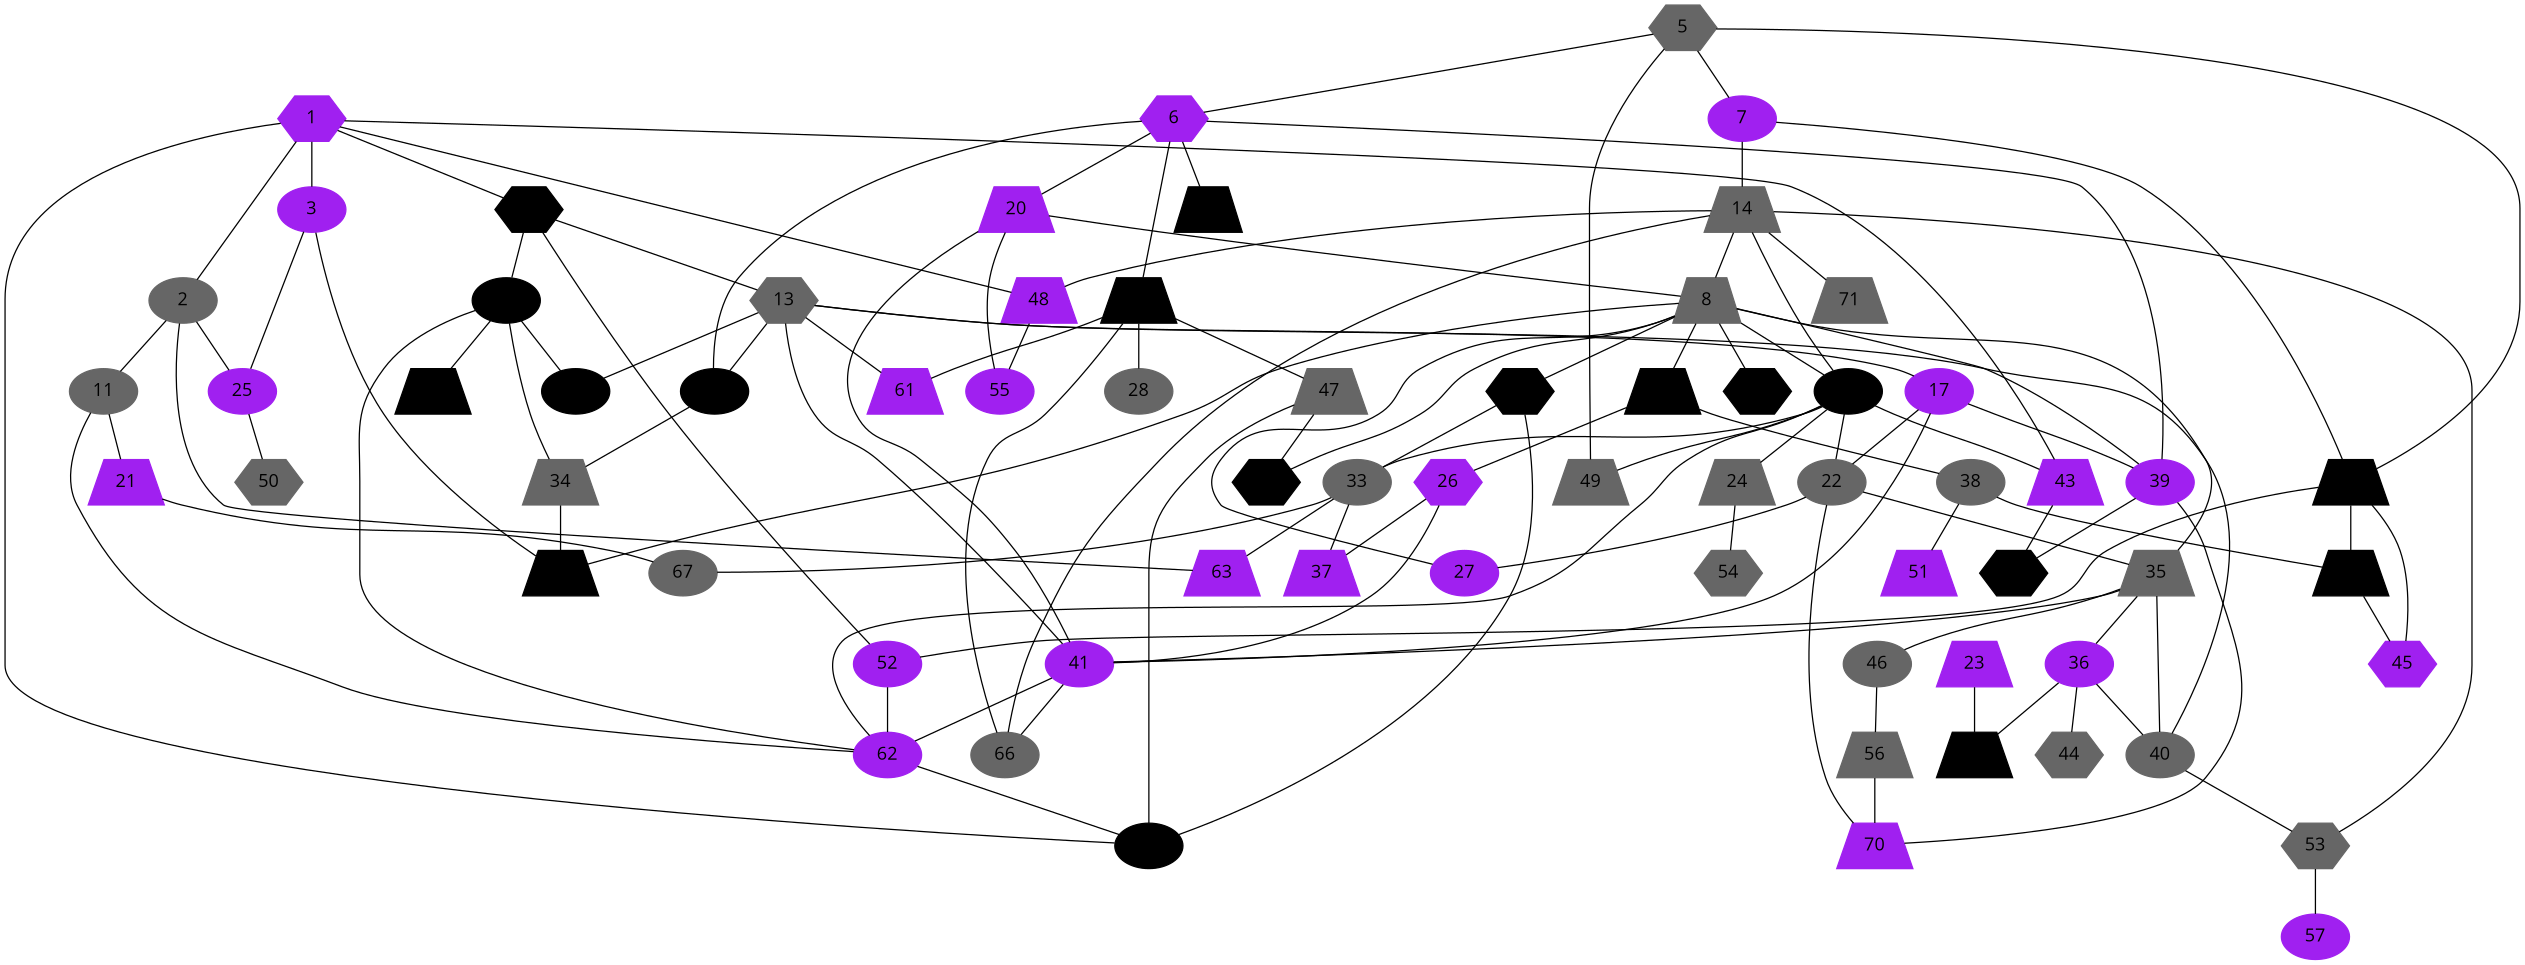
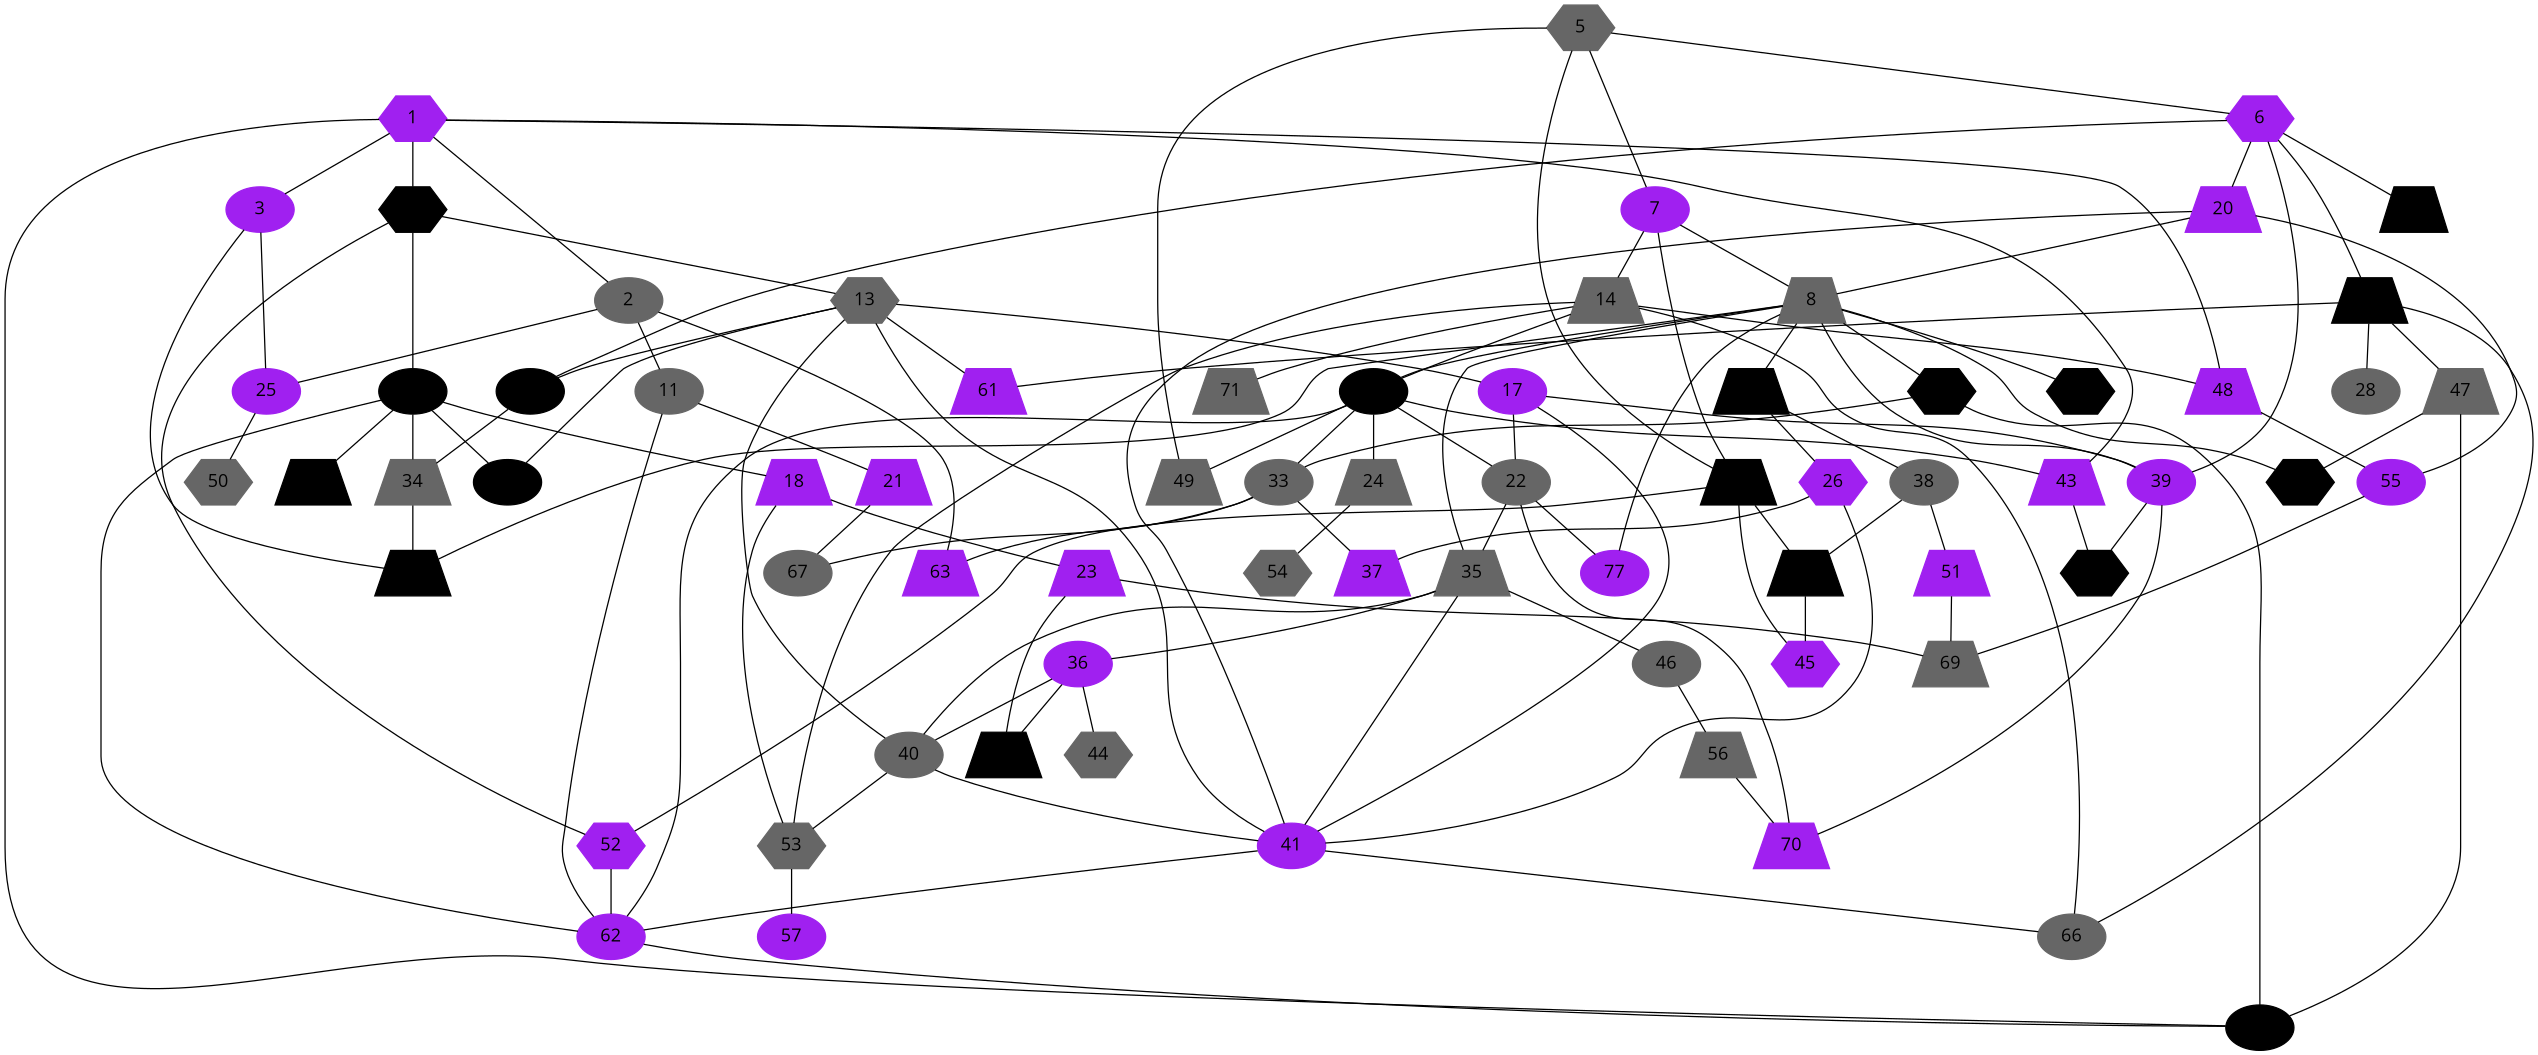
(1725, 255) -> (1734, 256)
none -> (794, 482)
(1465, 573) -> (1615, 573)
(888, 664) -> (611, 846)
none -> (1951, 664)
none -> (1095, 814)
